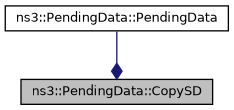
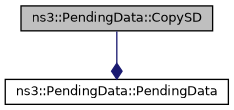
(117, 47) -> (117, 47)
